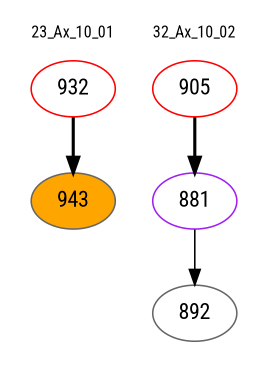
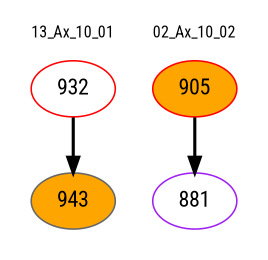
(73, 34) -> (73, 34)
(195, 34) -> (195, 34)
(195, 89) -> (195, 89)
(195, 313) -> none
